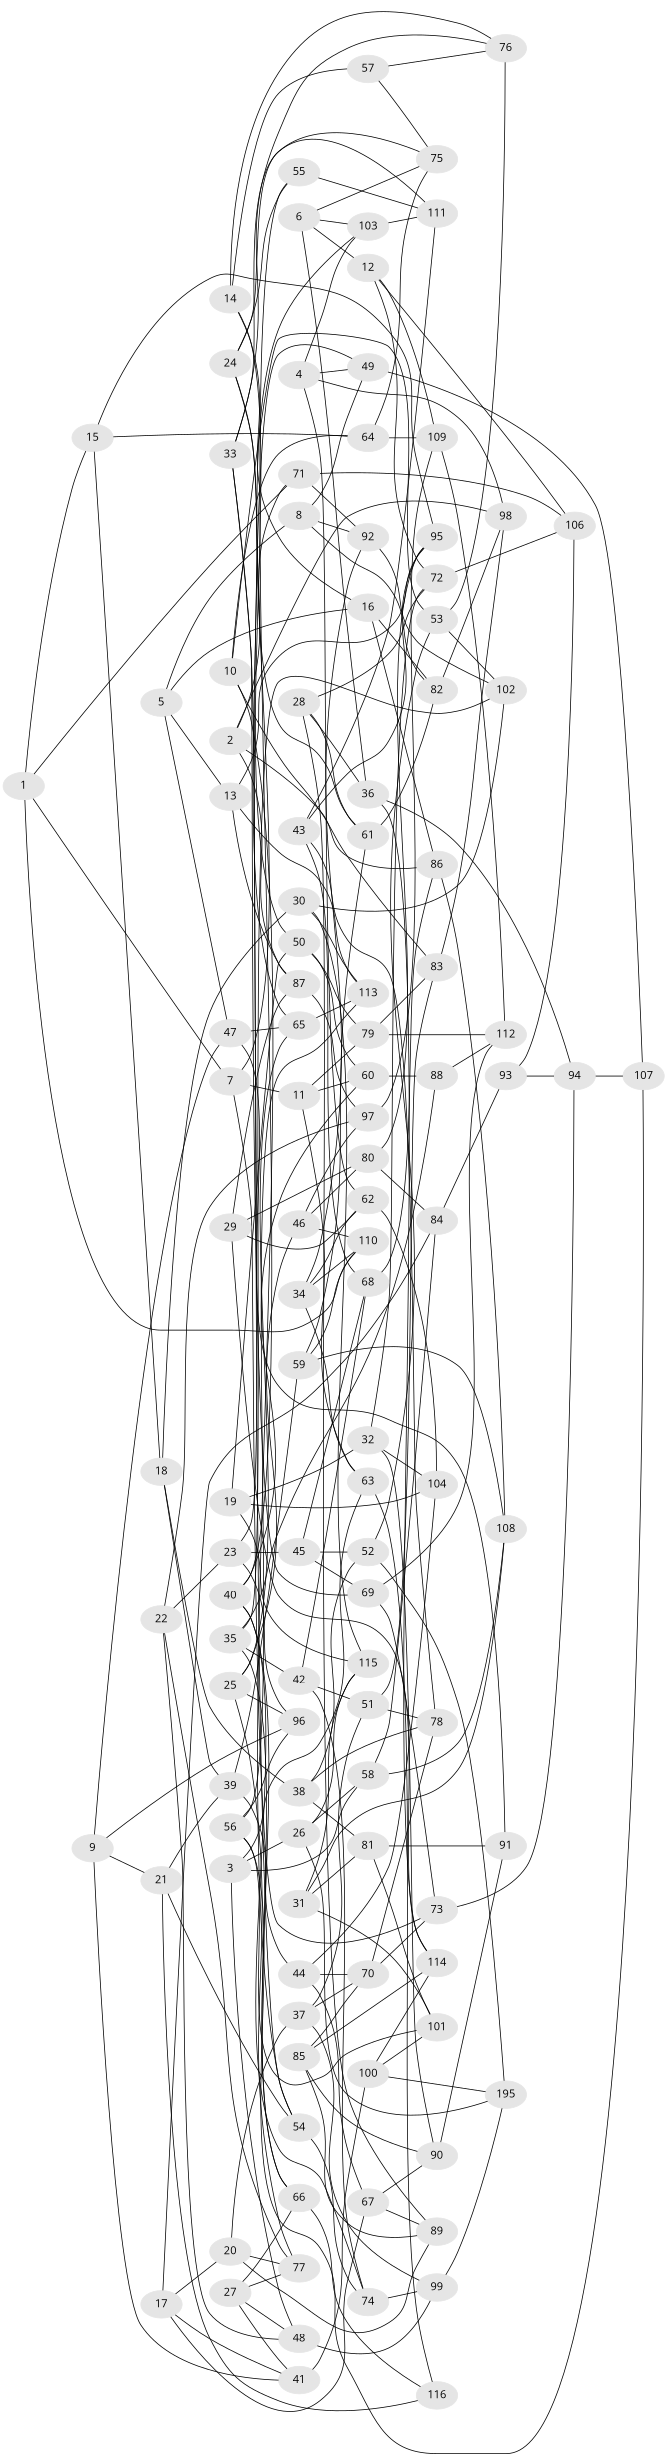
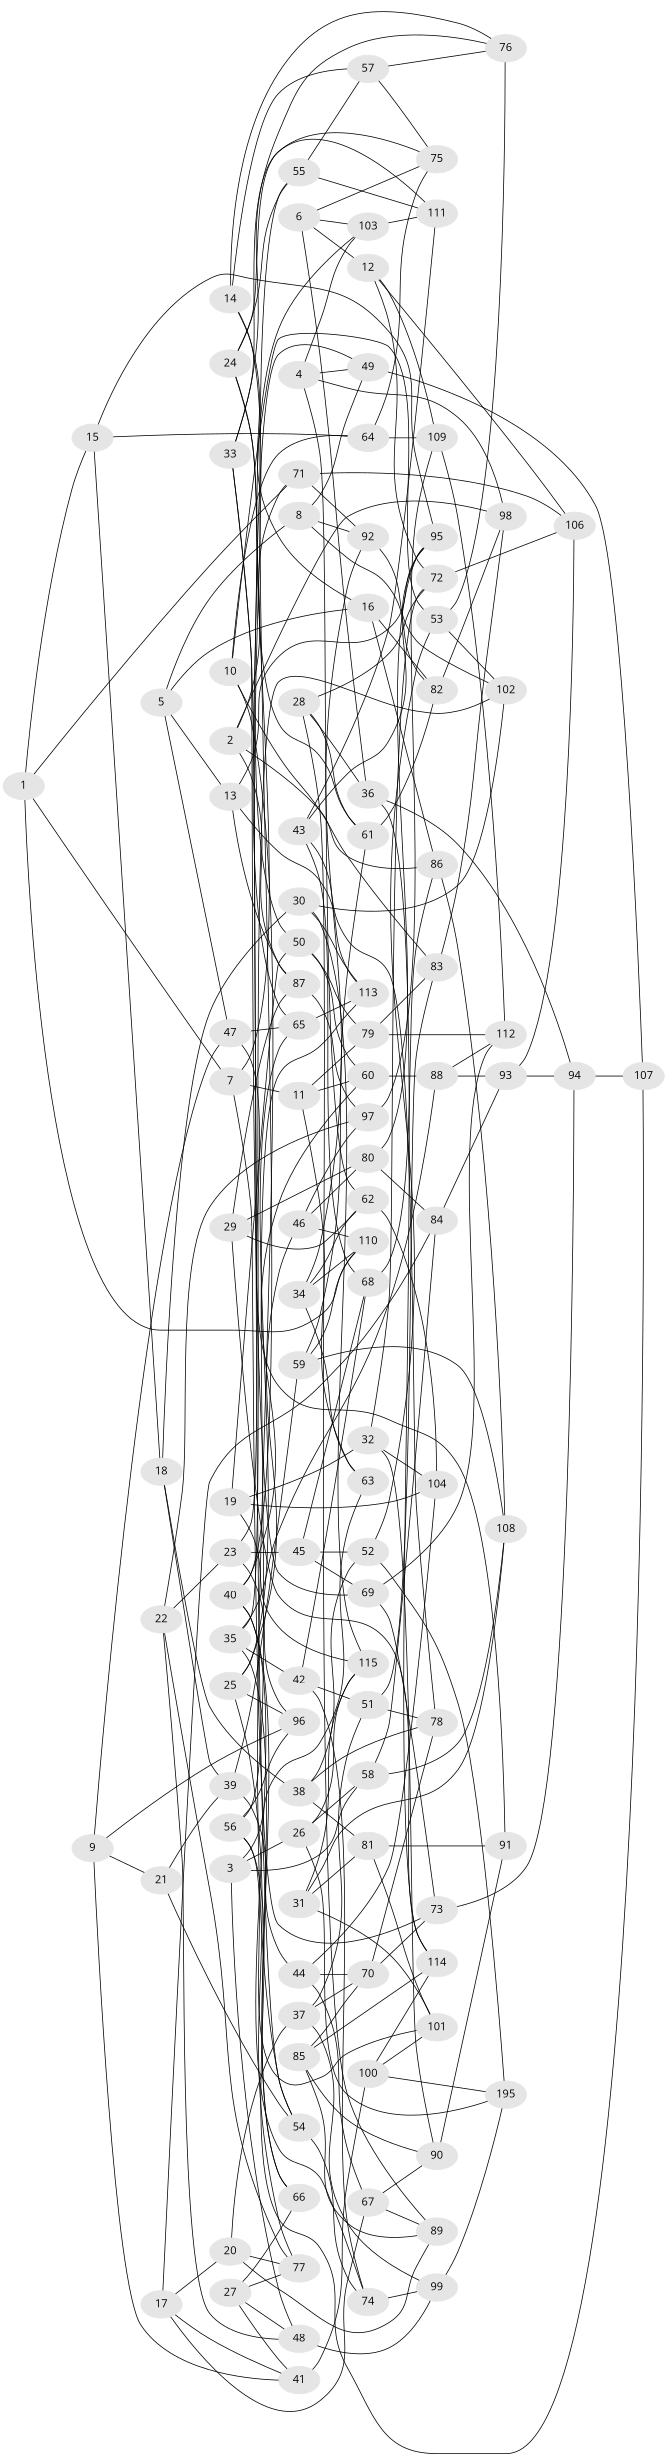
none -> (334, 121)
none -> (470, 1076)
(437, 2395) -> none
